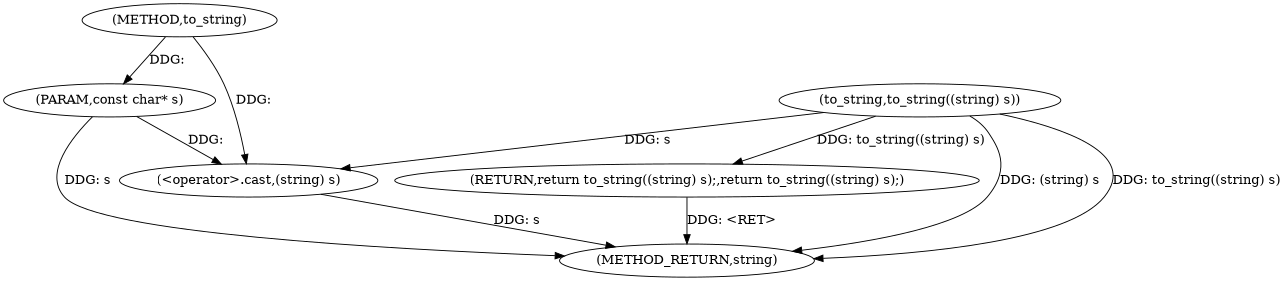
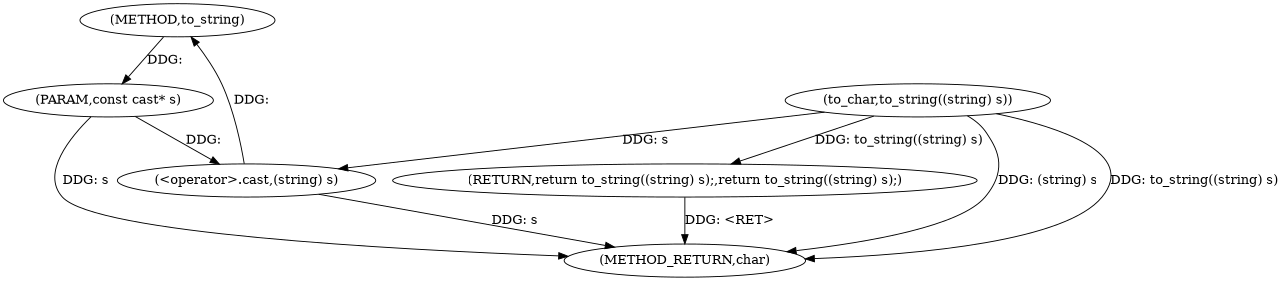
(227, 92) -> (228, 101)
(110, 100) -> (108, 100)
(920, 100) -> (918, 100)
(687, 261) -> (685, 261)
